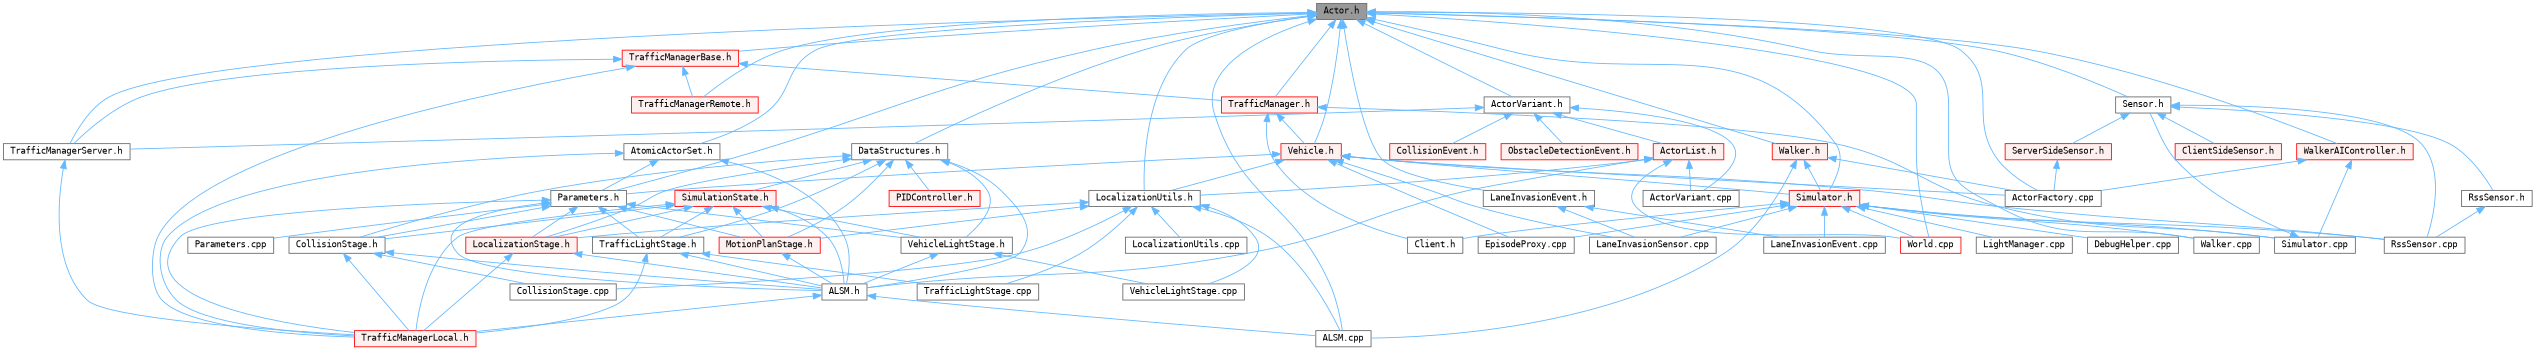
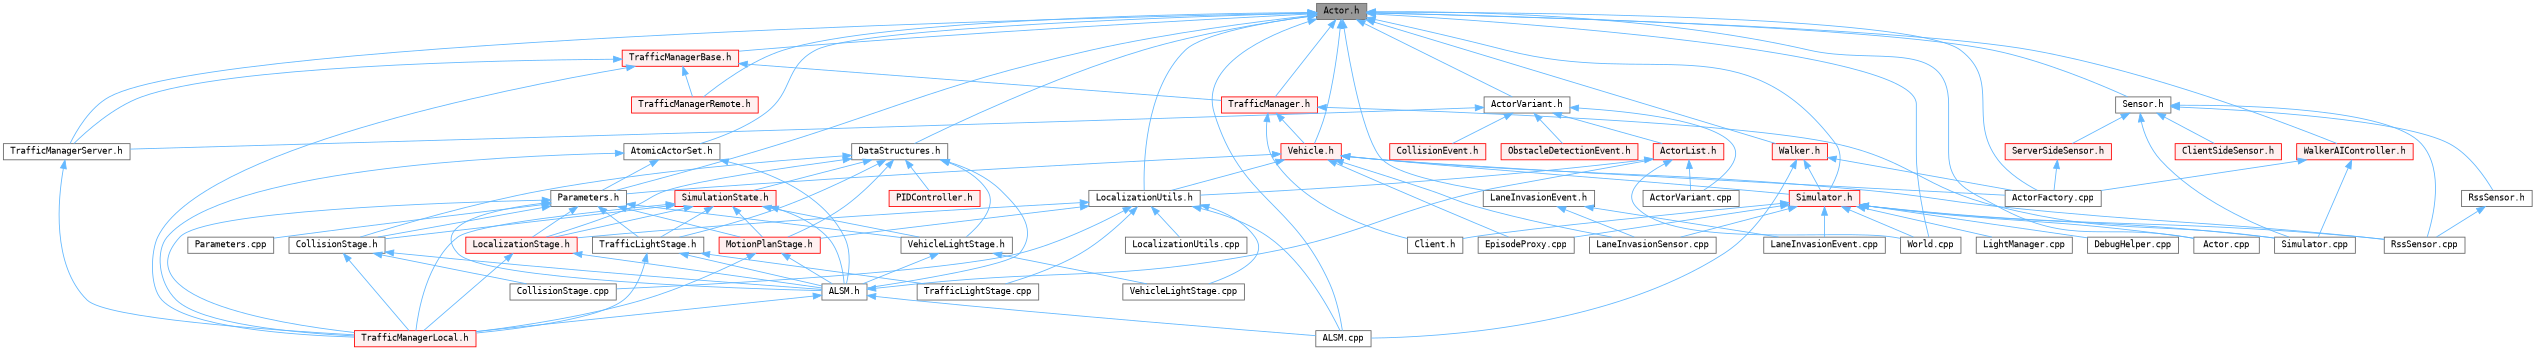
(2207, 188) -> (2202, 195)
(1931, 245) -> (1931, 245)
(2227, 245) -> (2227, 245)
(1241, 254) -> (1269, 252)
none -> (629, 304)
